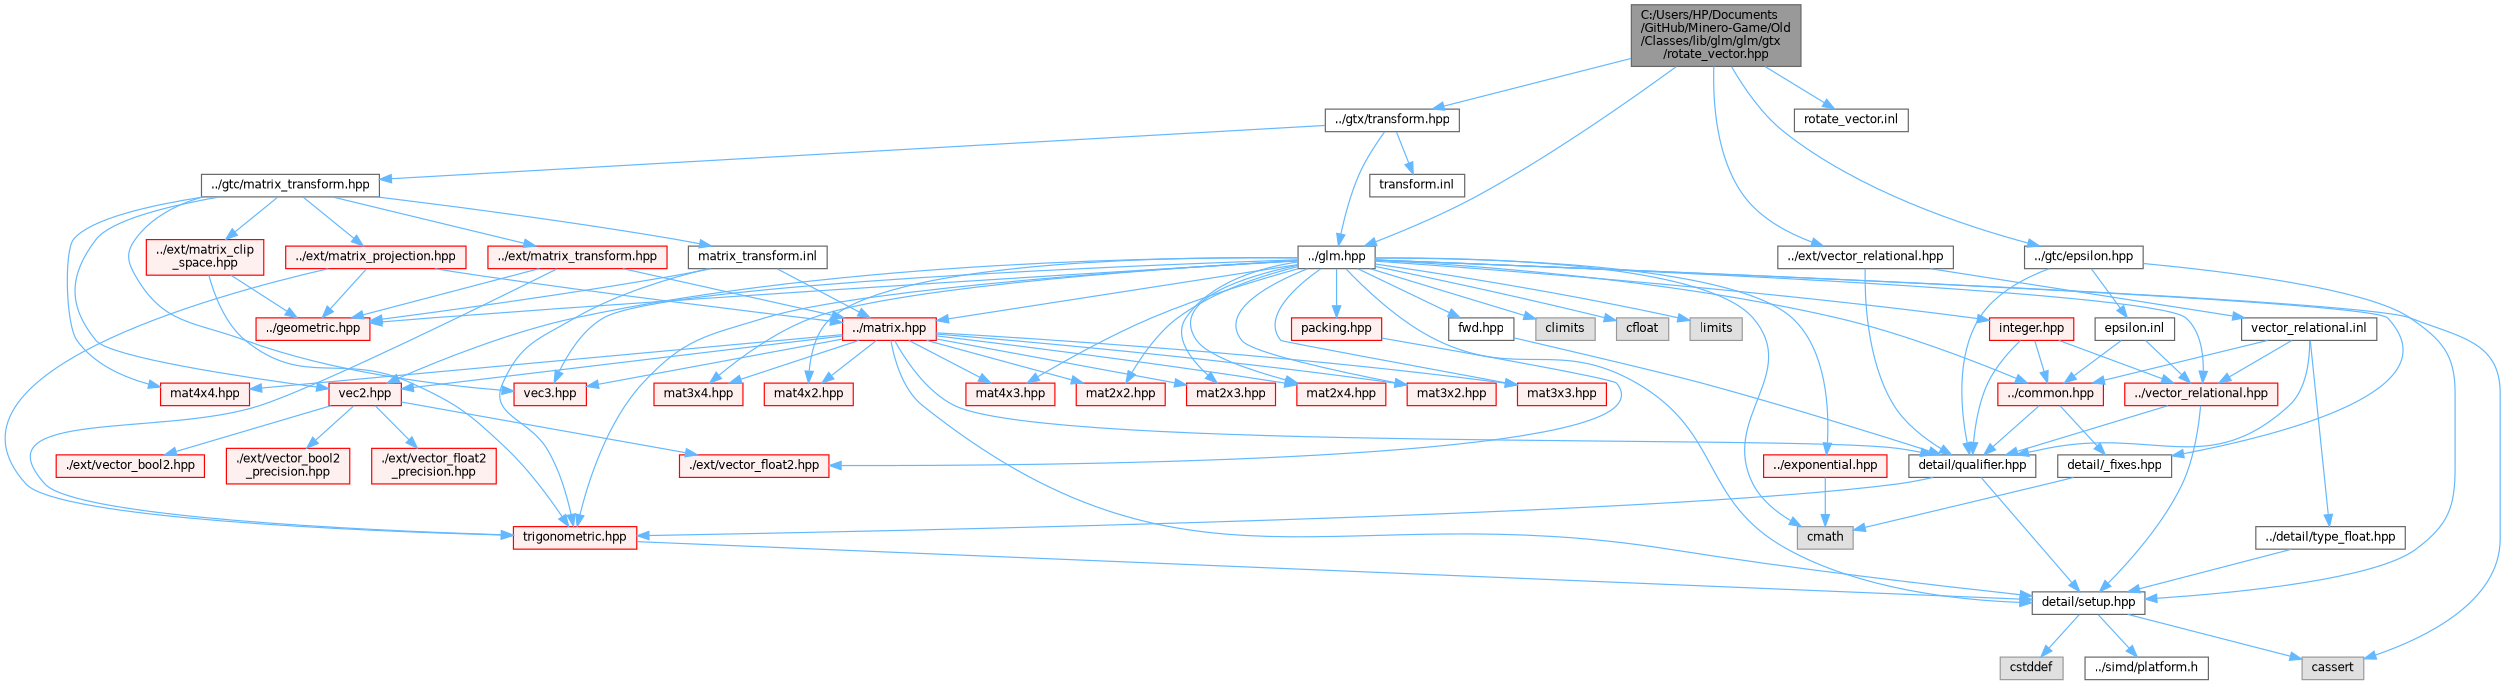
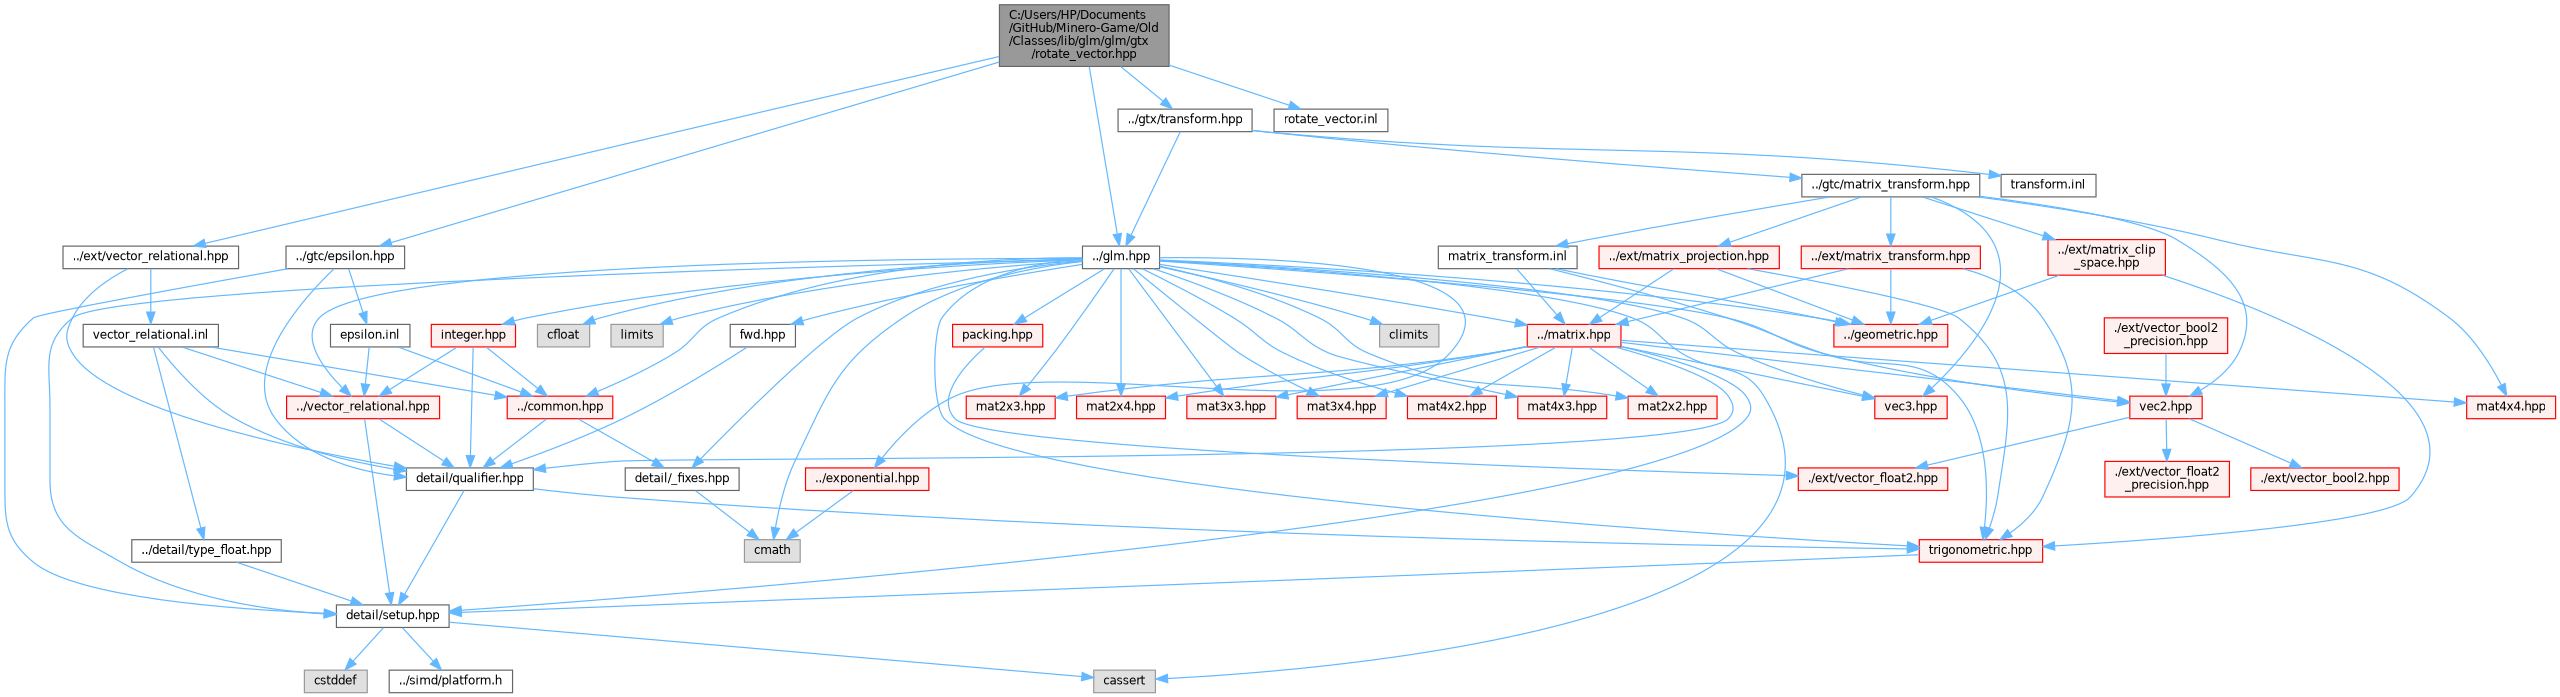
(1452, 394) -> none
(335, 423) -> (2166, 369)
